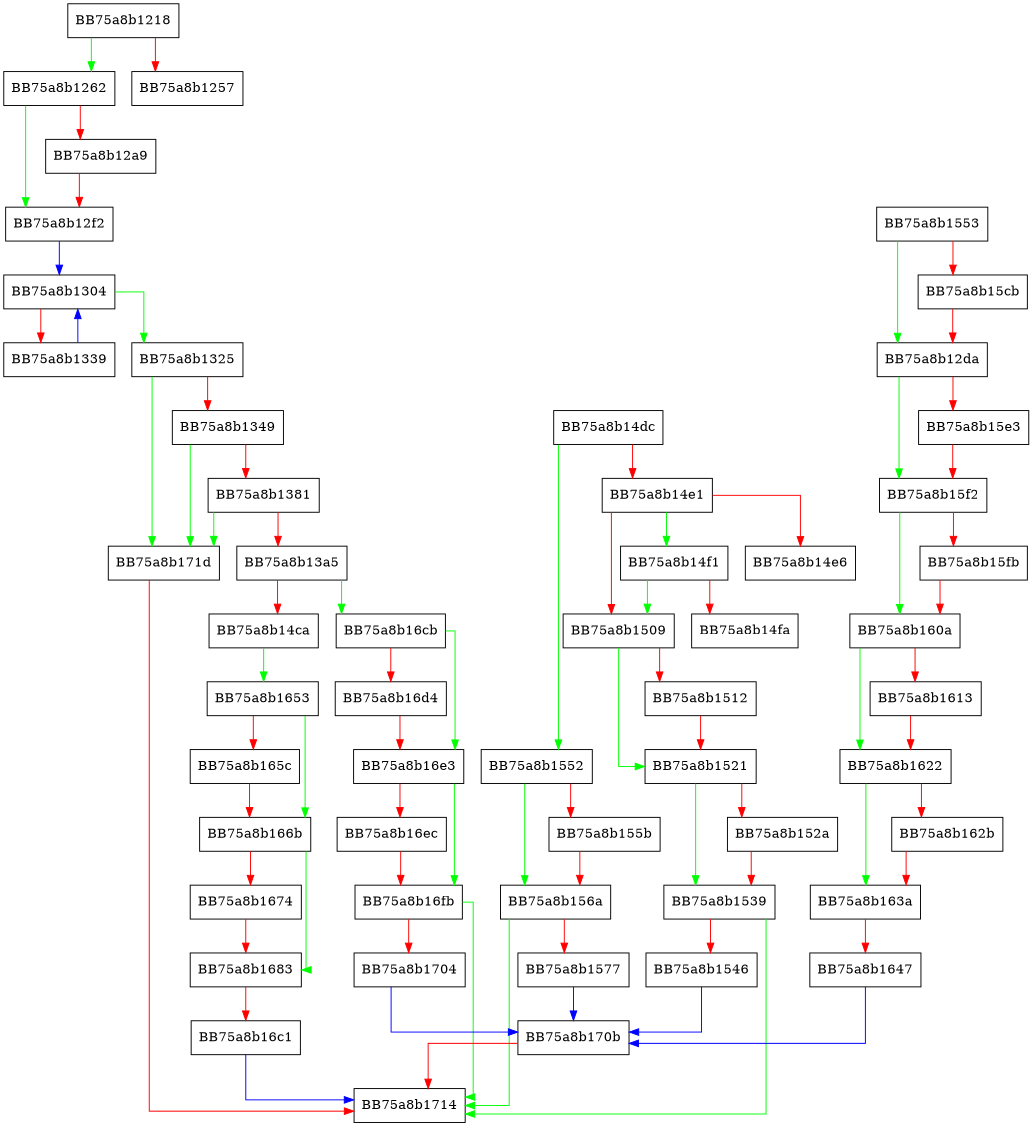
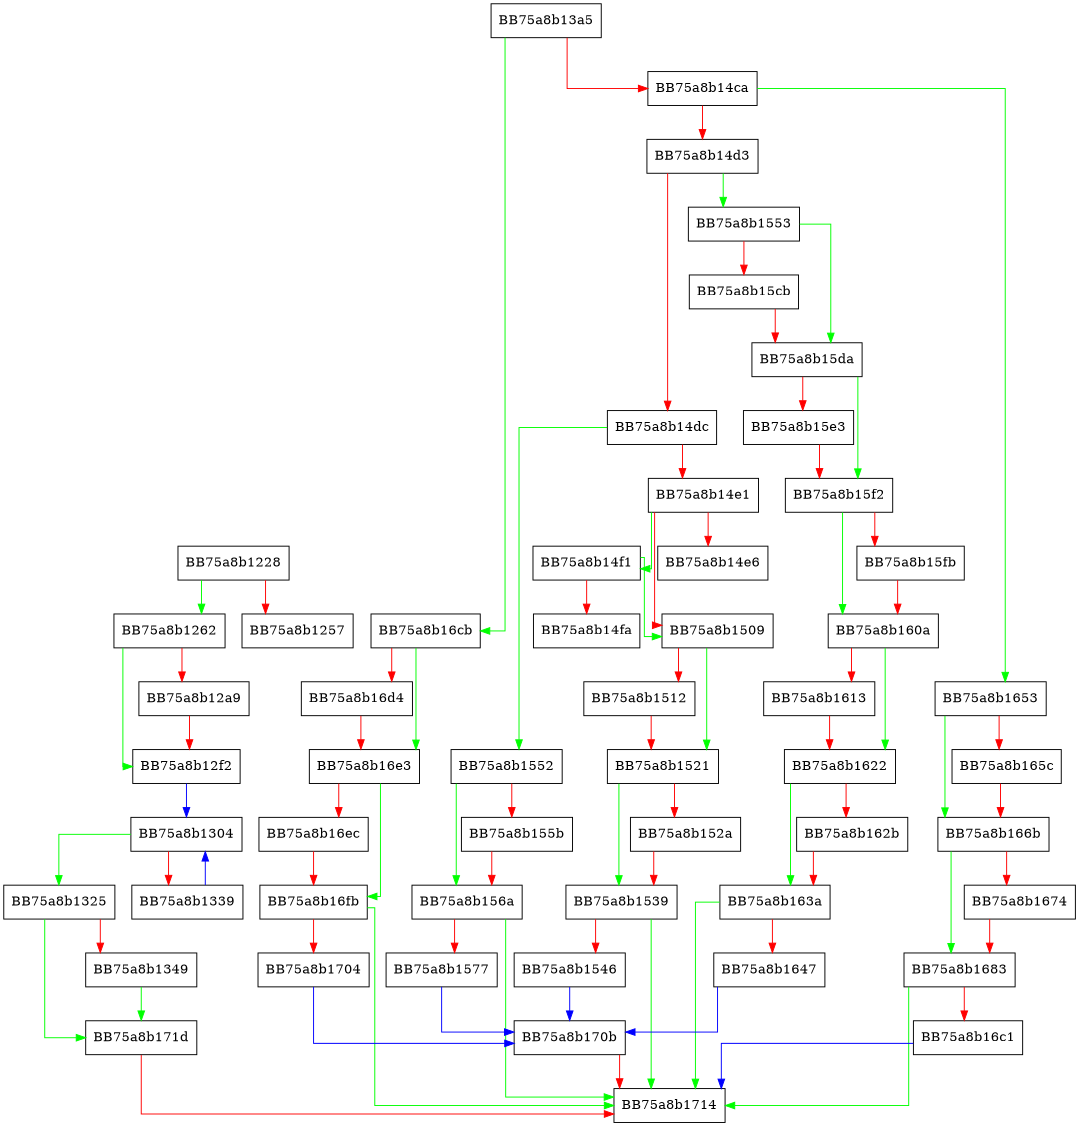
(123, 21) -> (234, 563)
none -> (702, 156)
(932, 360) -> (807, 360)
(264, 495) -> none
none -> (695, 978)
none -> (881, 1106)
